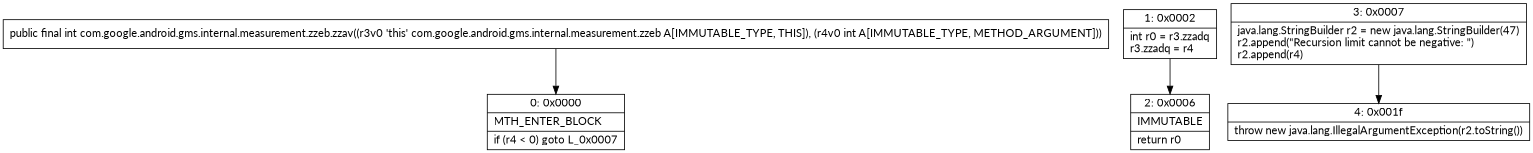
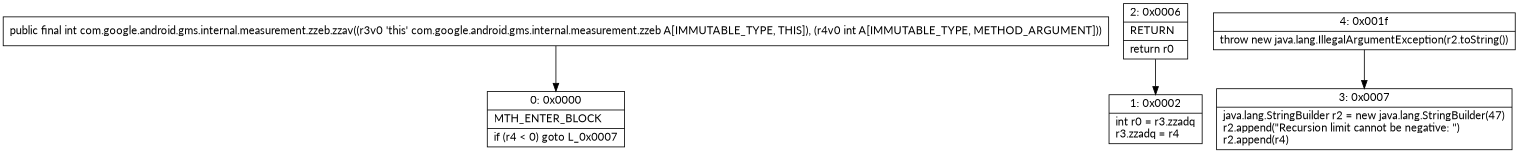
(1170, 72) -> (1156, 73)
(1379, 80) -> (1364, 65)
(1170, 122) -> (1152, 31)
